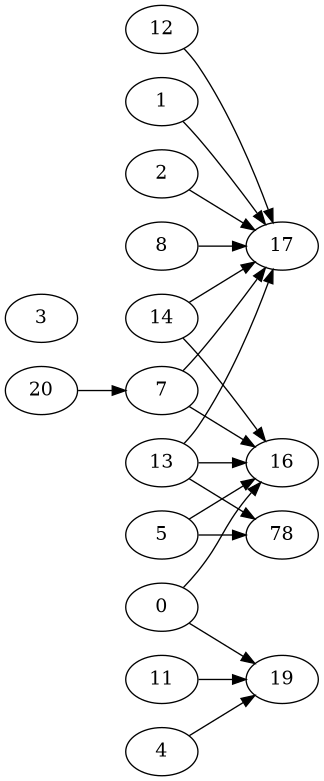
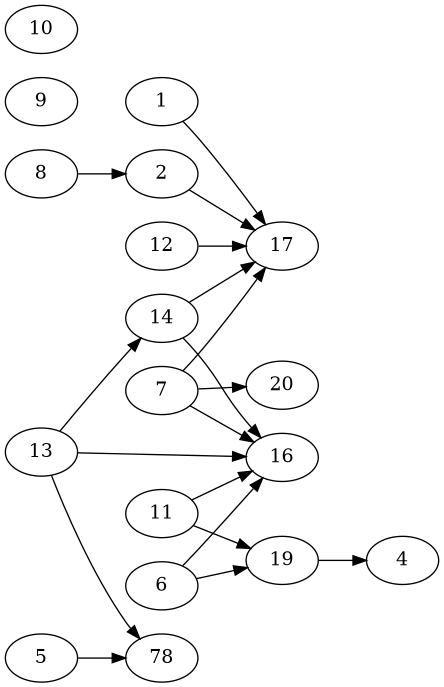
none -> (41, 29)
none -> (41, 102)
(215, 246) -> (95, 174)
(41, 318) -> none
(232, 366) -> (95, 389)
(95, 391) -> (212, 388)
(214, 504) -> (216, 488)
(162, 607) -> (162, 586)
(216, 719) -> (336, 560)
